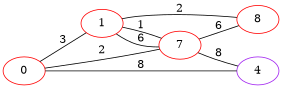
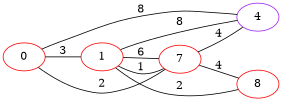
(219, 26) -> (219, 66)
none -> (178, 32)
(219, 53) -> (219, 34)
